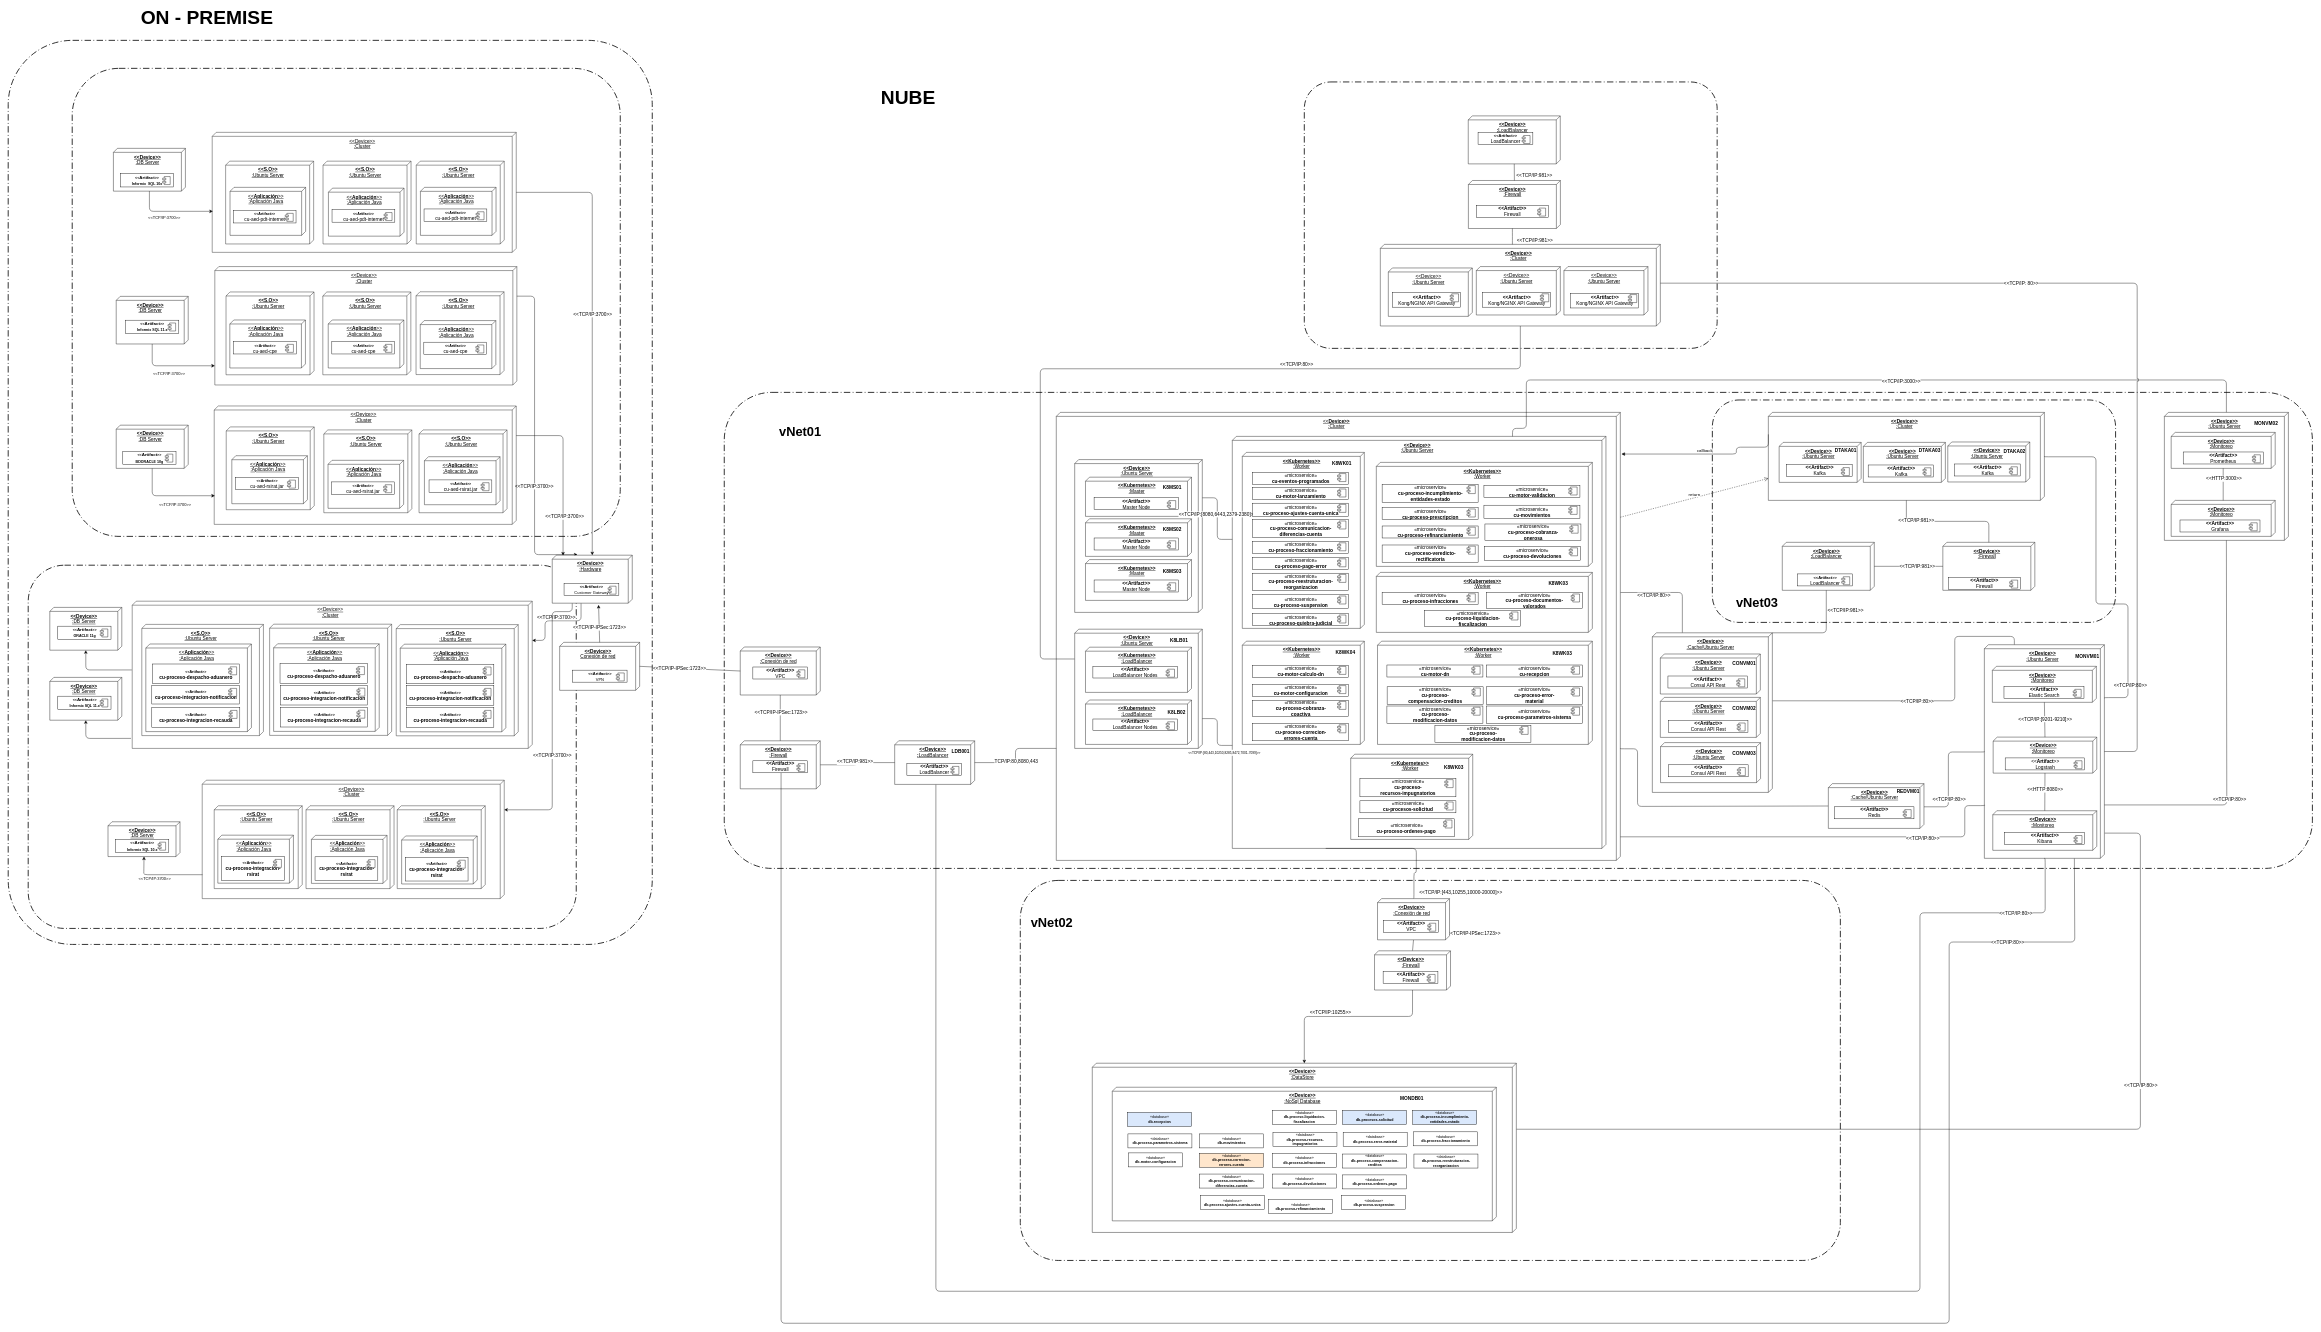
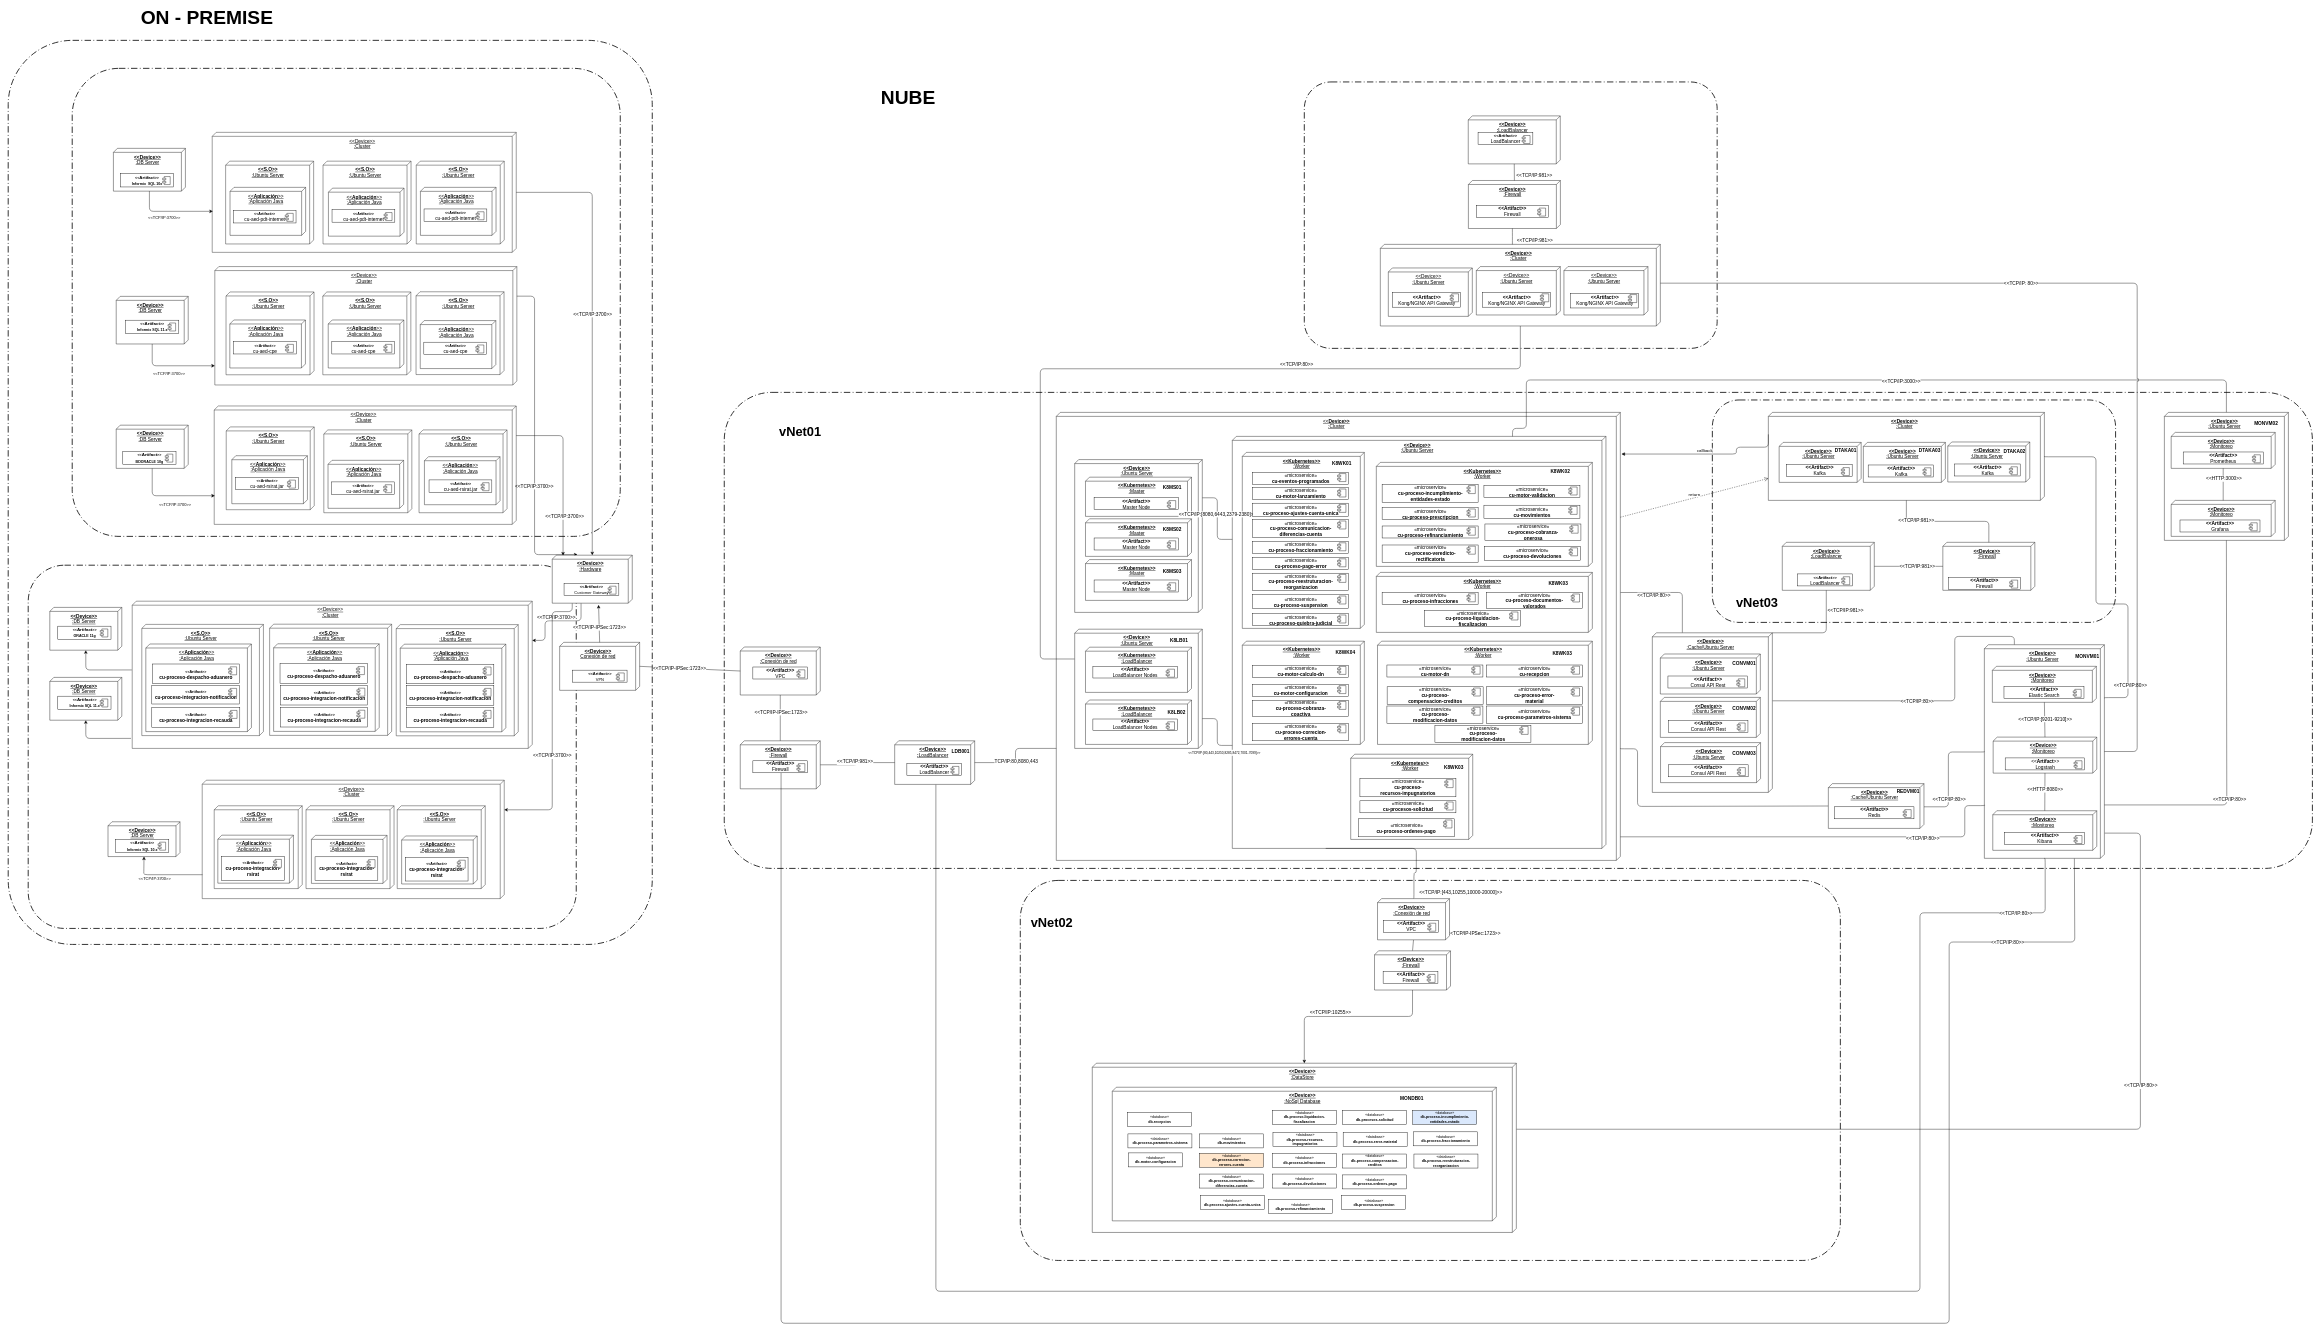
none -> (1560, 471)
(1374, 1117) -> (1374, 1117)
(1159, 1119) -> (1159, 1119)
